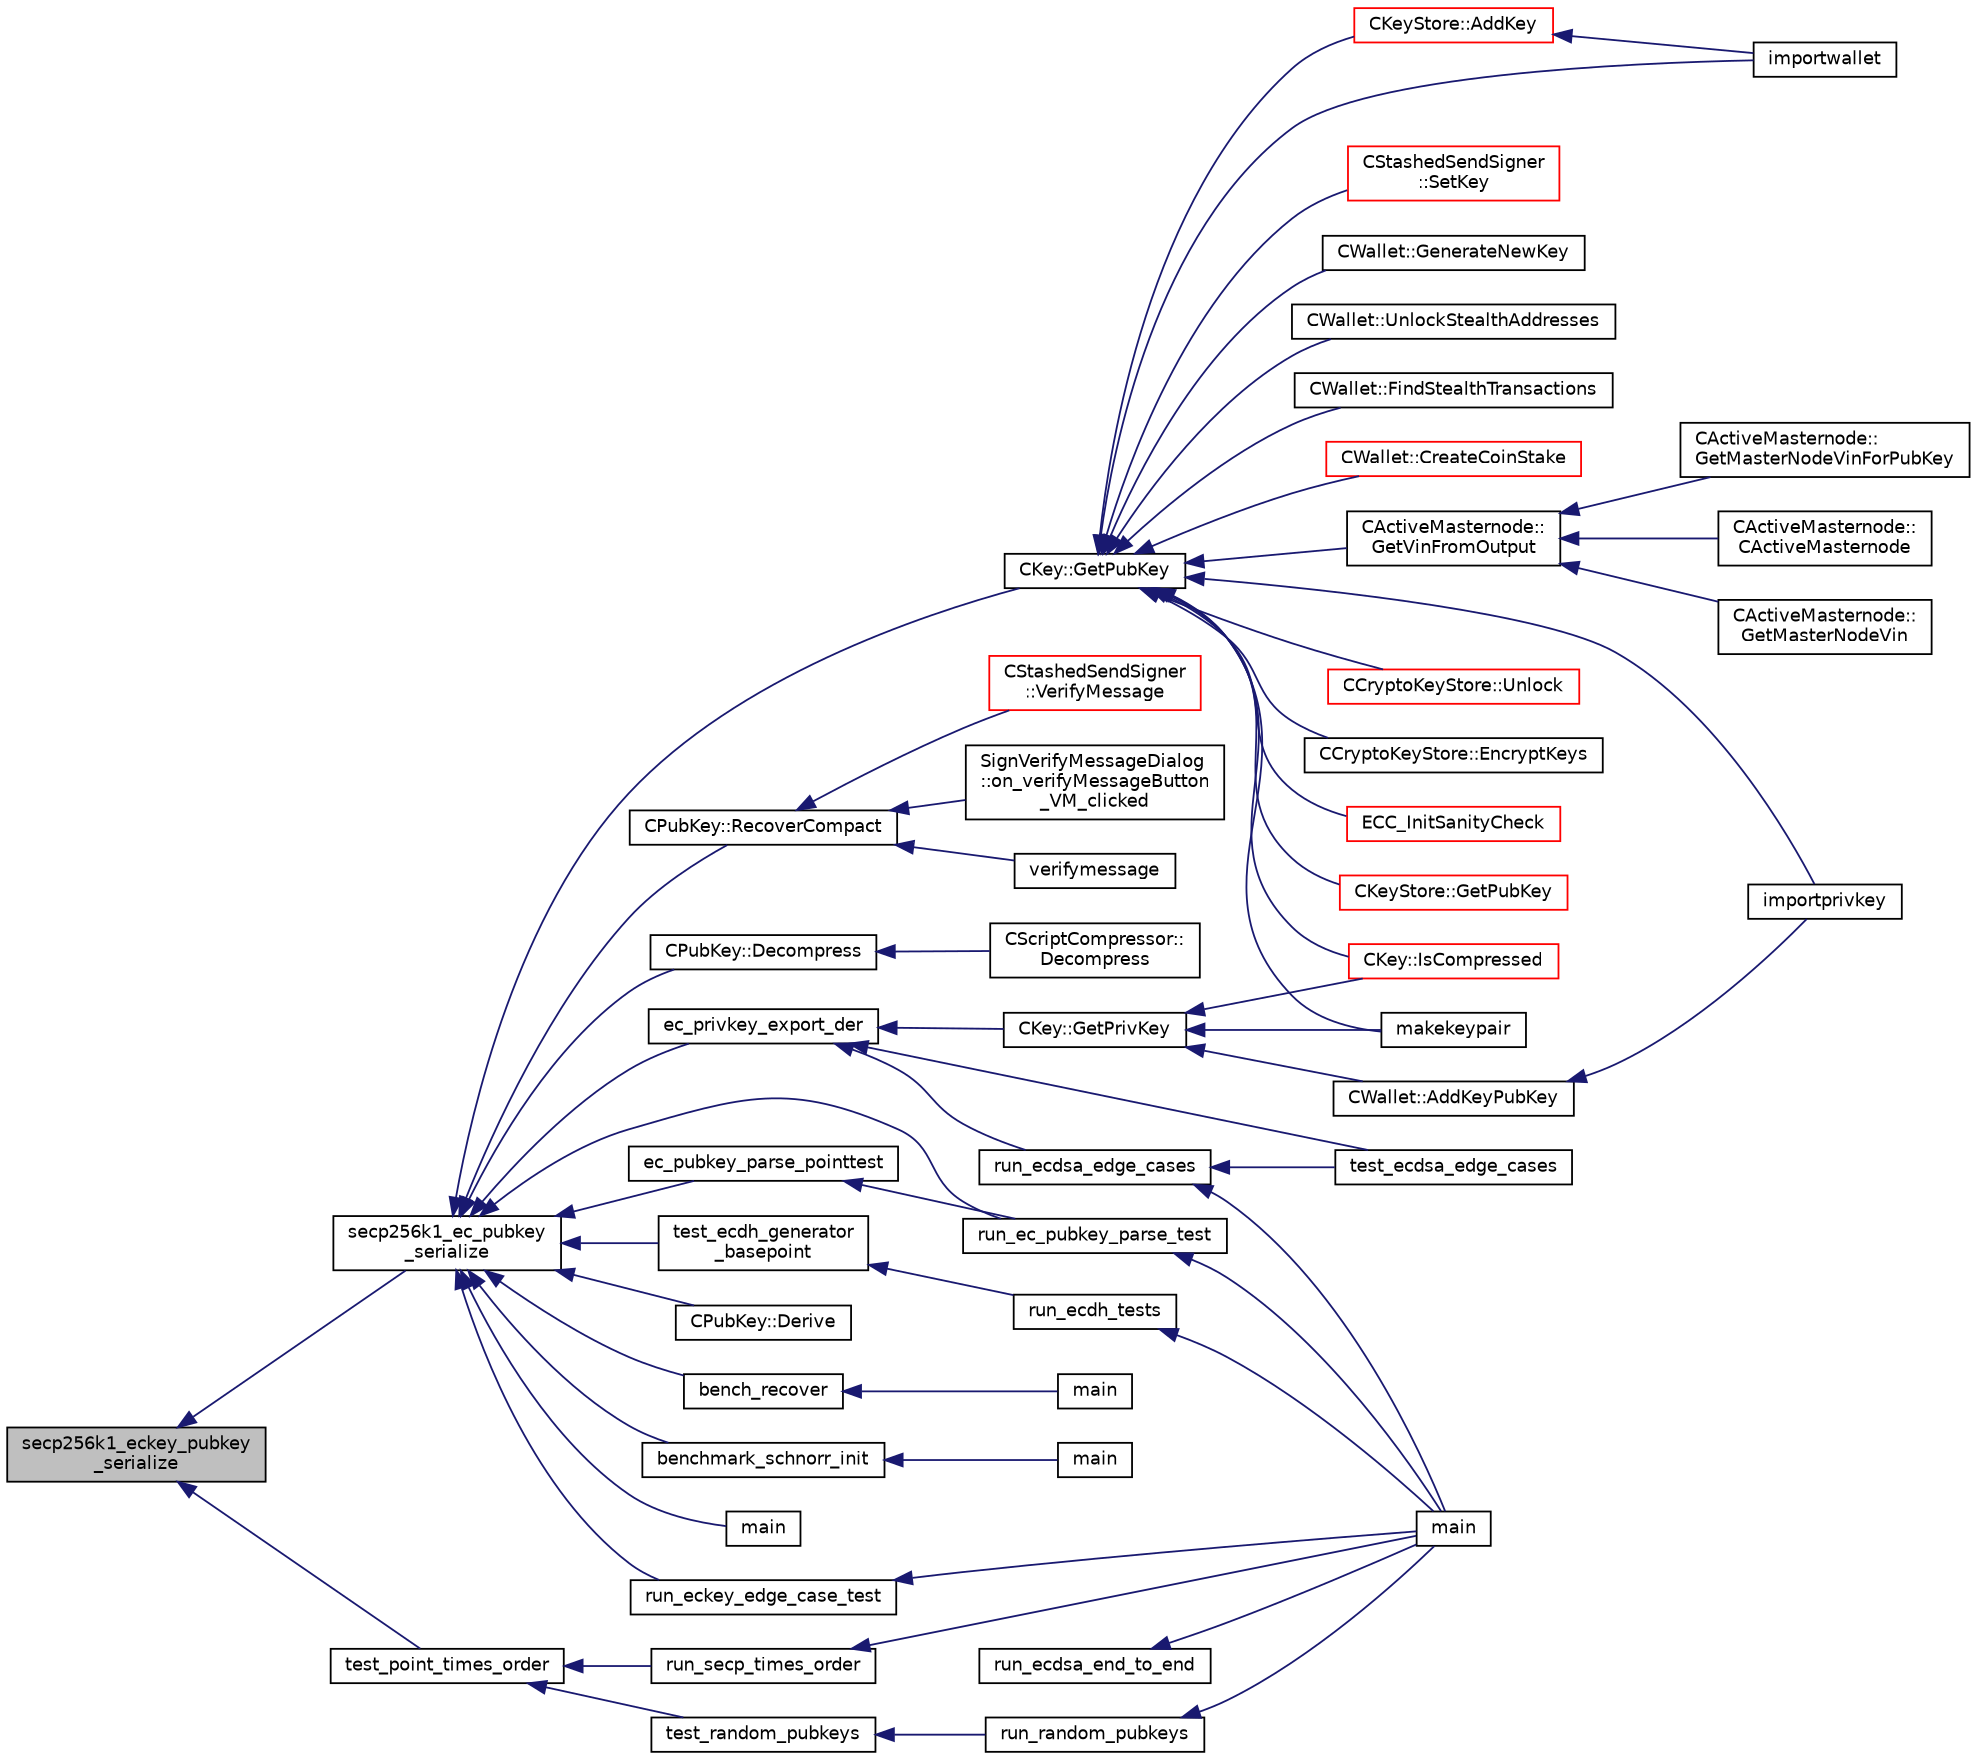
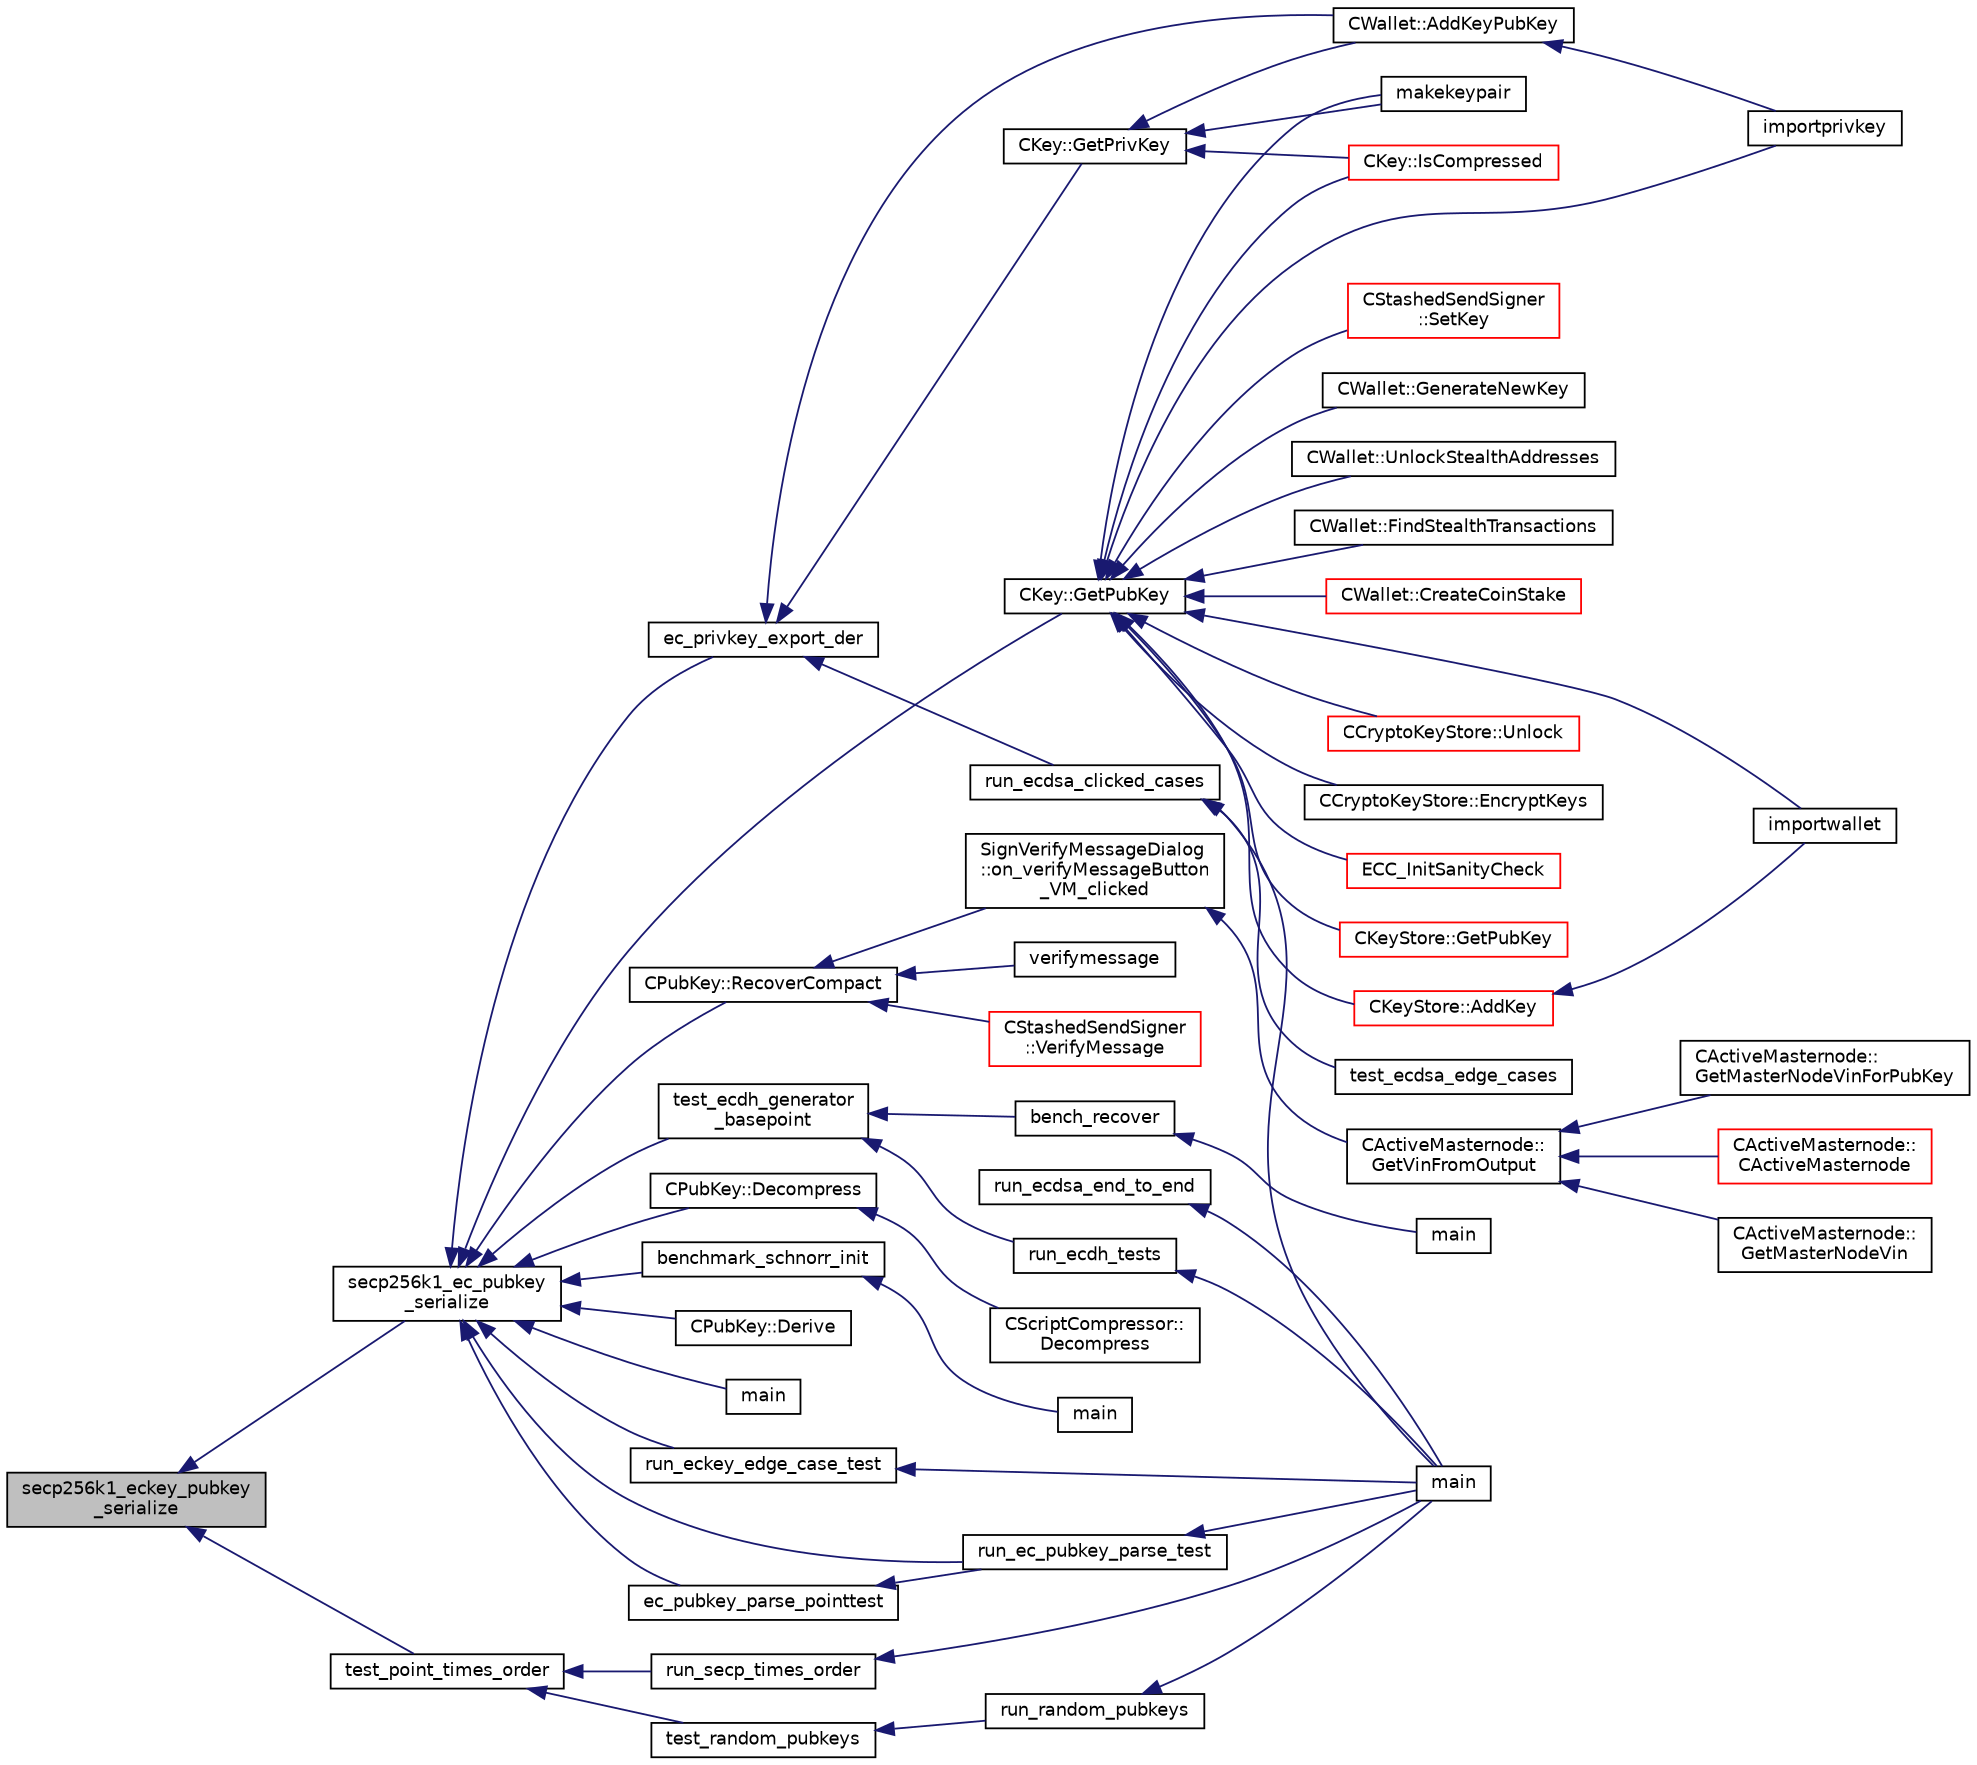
(1825, 538) -> (1825, 1156)
(1275, 555) -> (1260, 1047)
(1118, 1099) -> (910, 166)
(1095, 1167) -> (1095, 782)
(588, 1337) -> (951, 1115)
